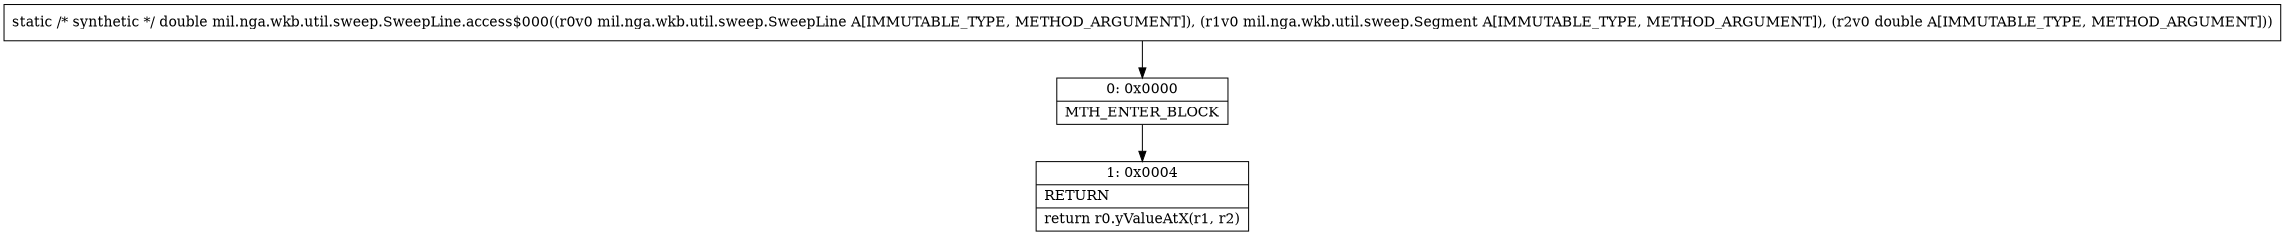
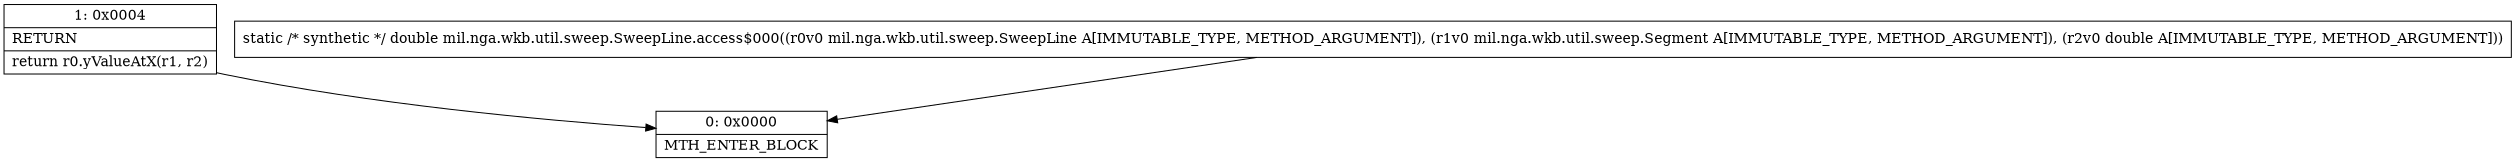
(1142, 138) -> (430, 107)
